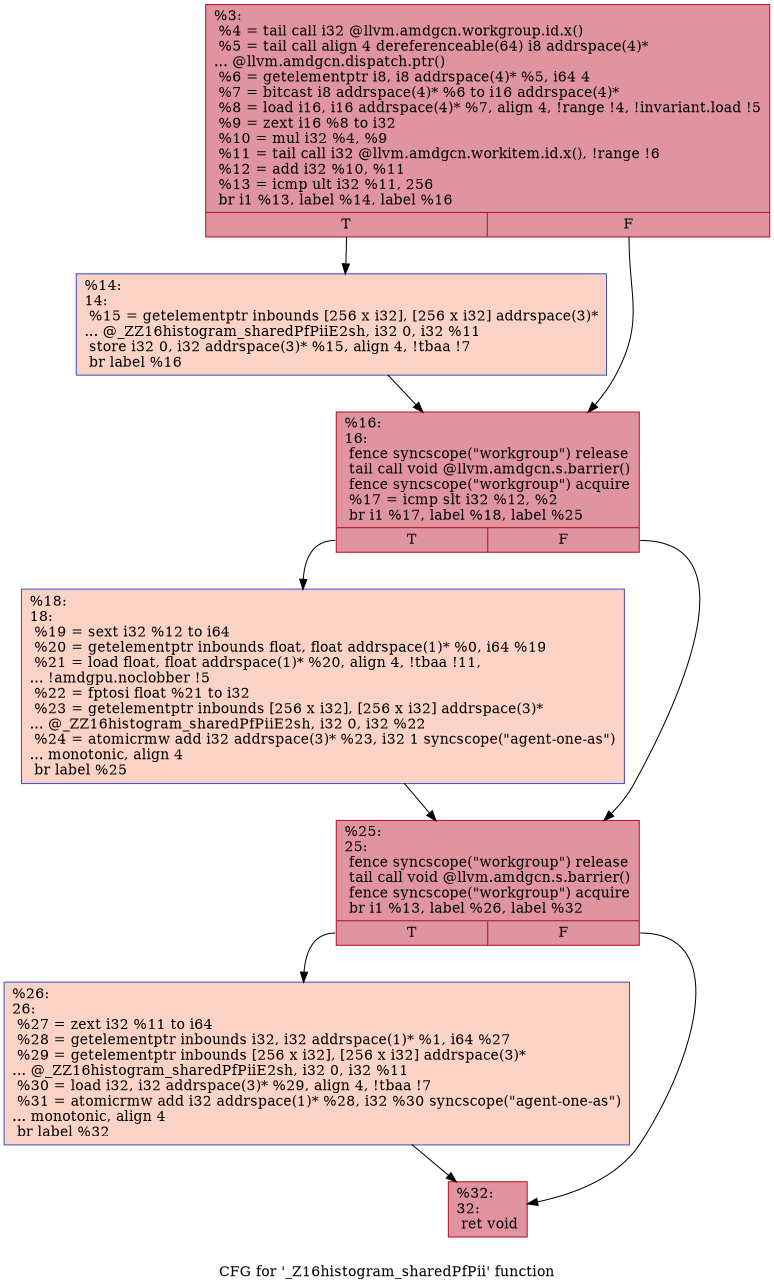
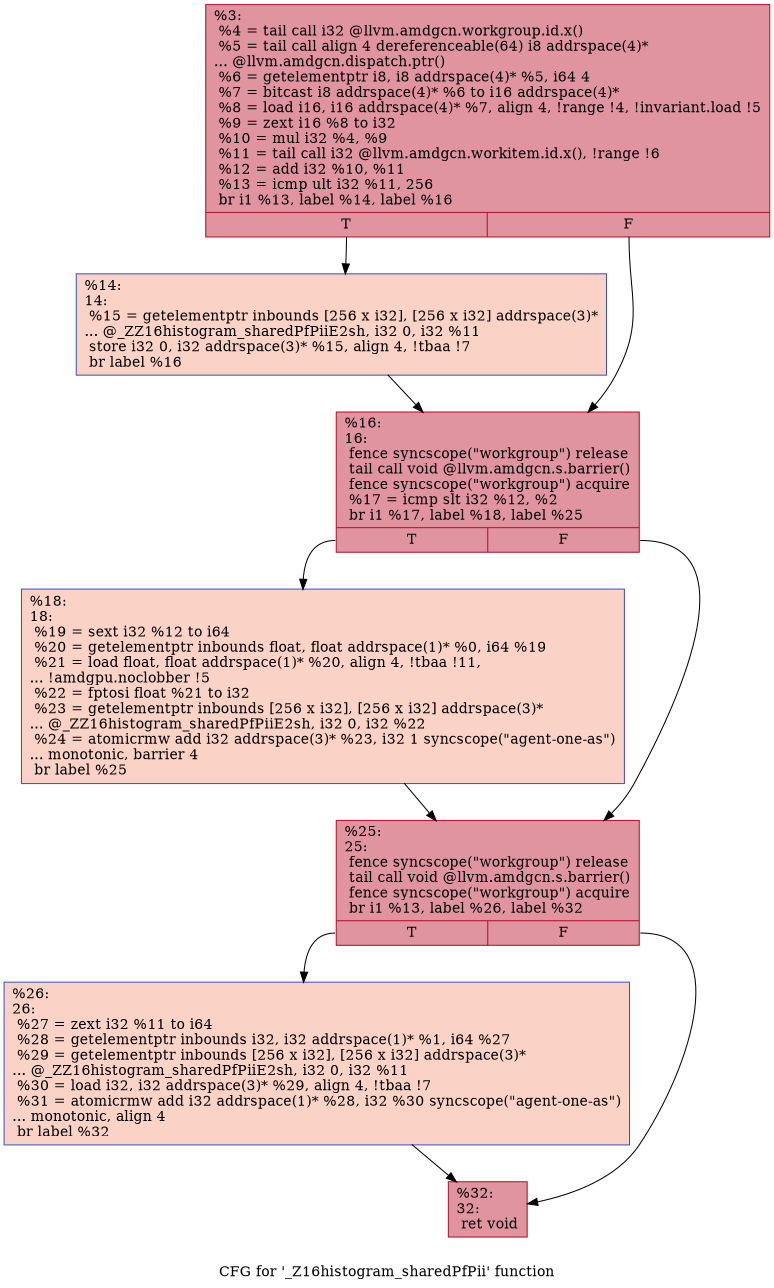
(107, 755) -> (115, 755)
